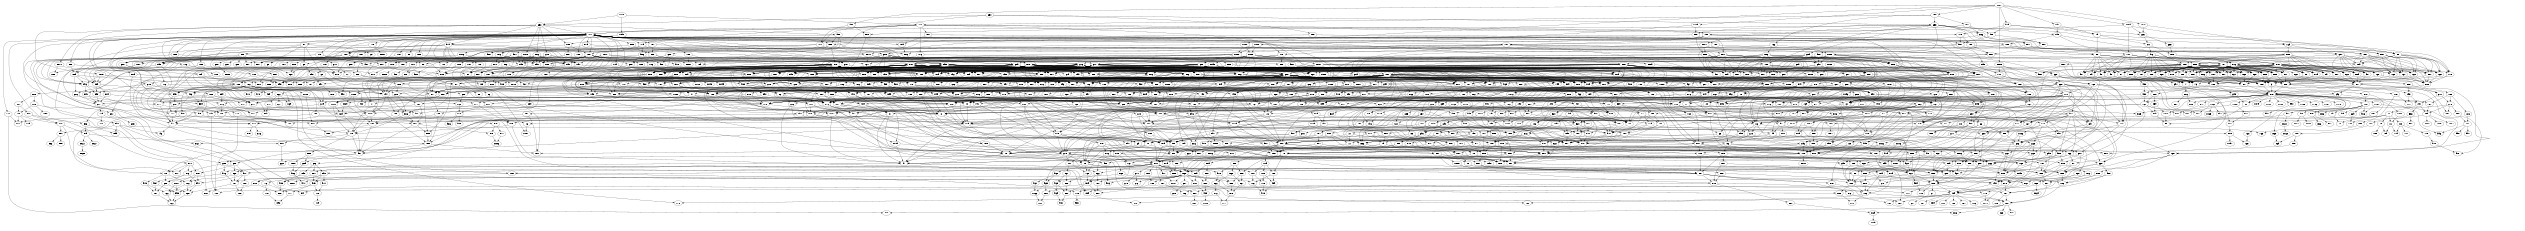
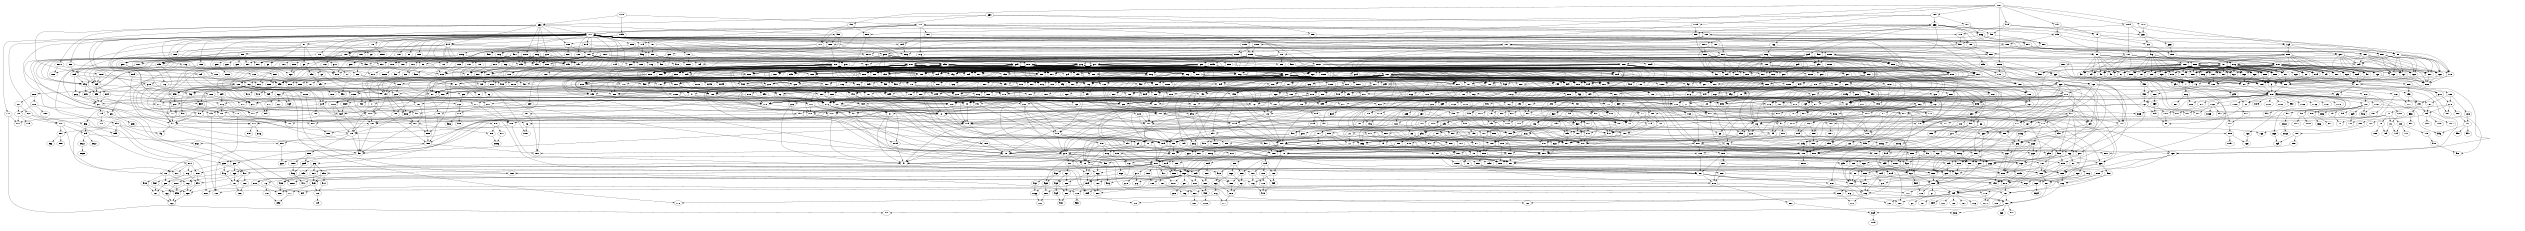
(515, 71) -> (324, 67)
(1150, 134) -> none
